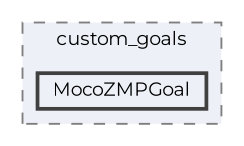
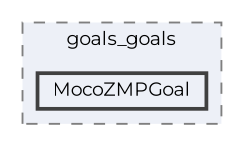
(122, 40) -> (122, 40)
